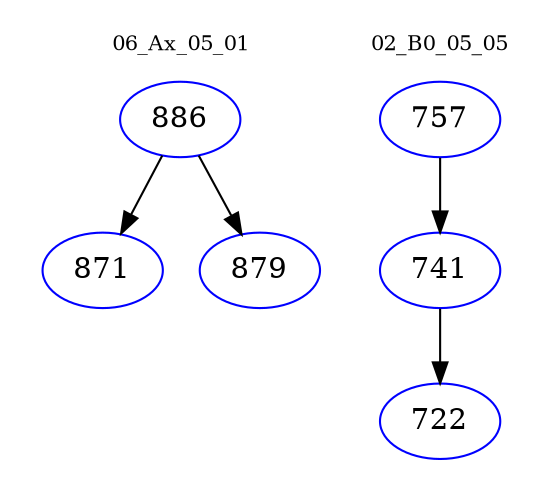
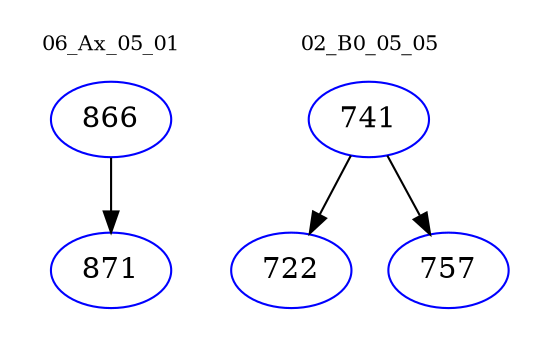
(180, 119) -> (111, 119)
(440, 185) -> (404, 186)
(260, 270) -> none
